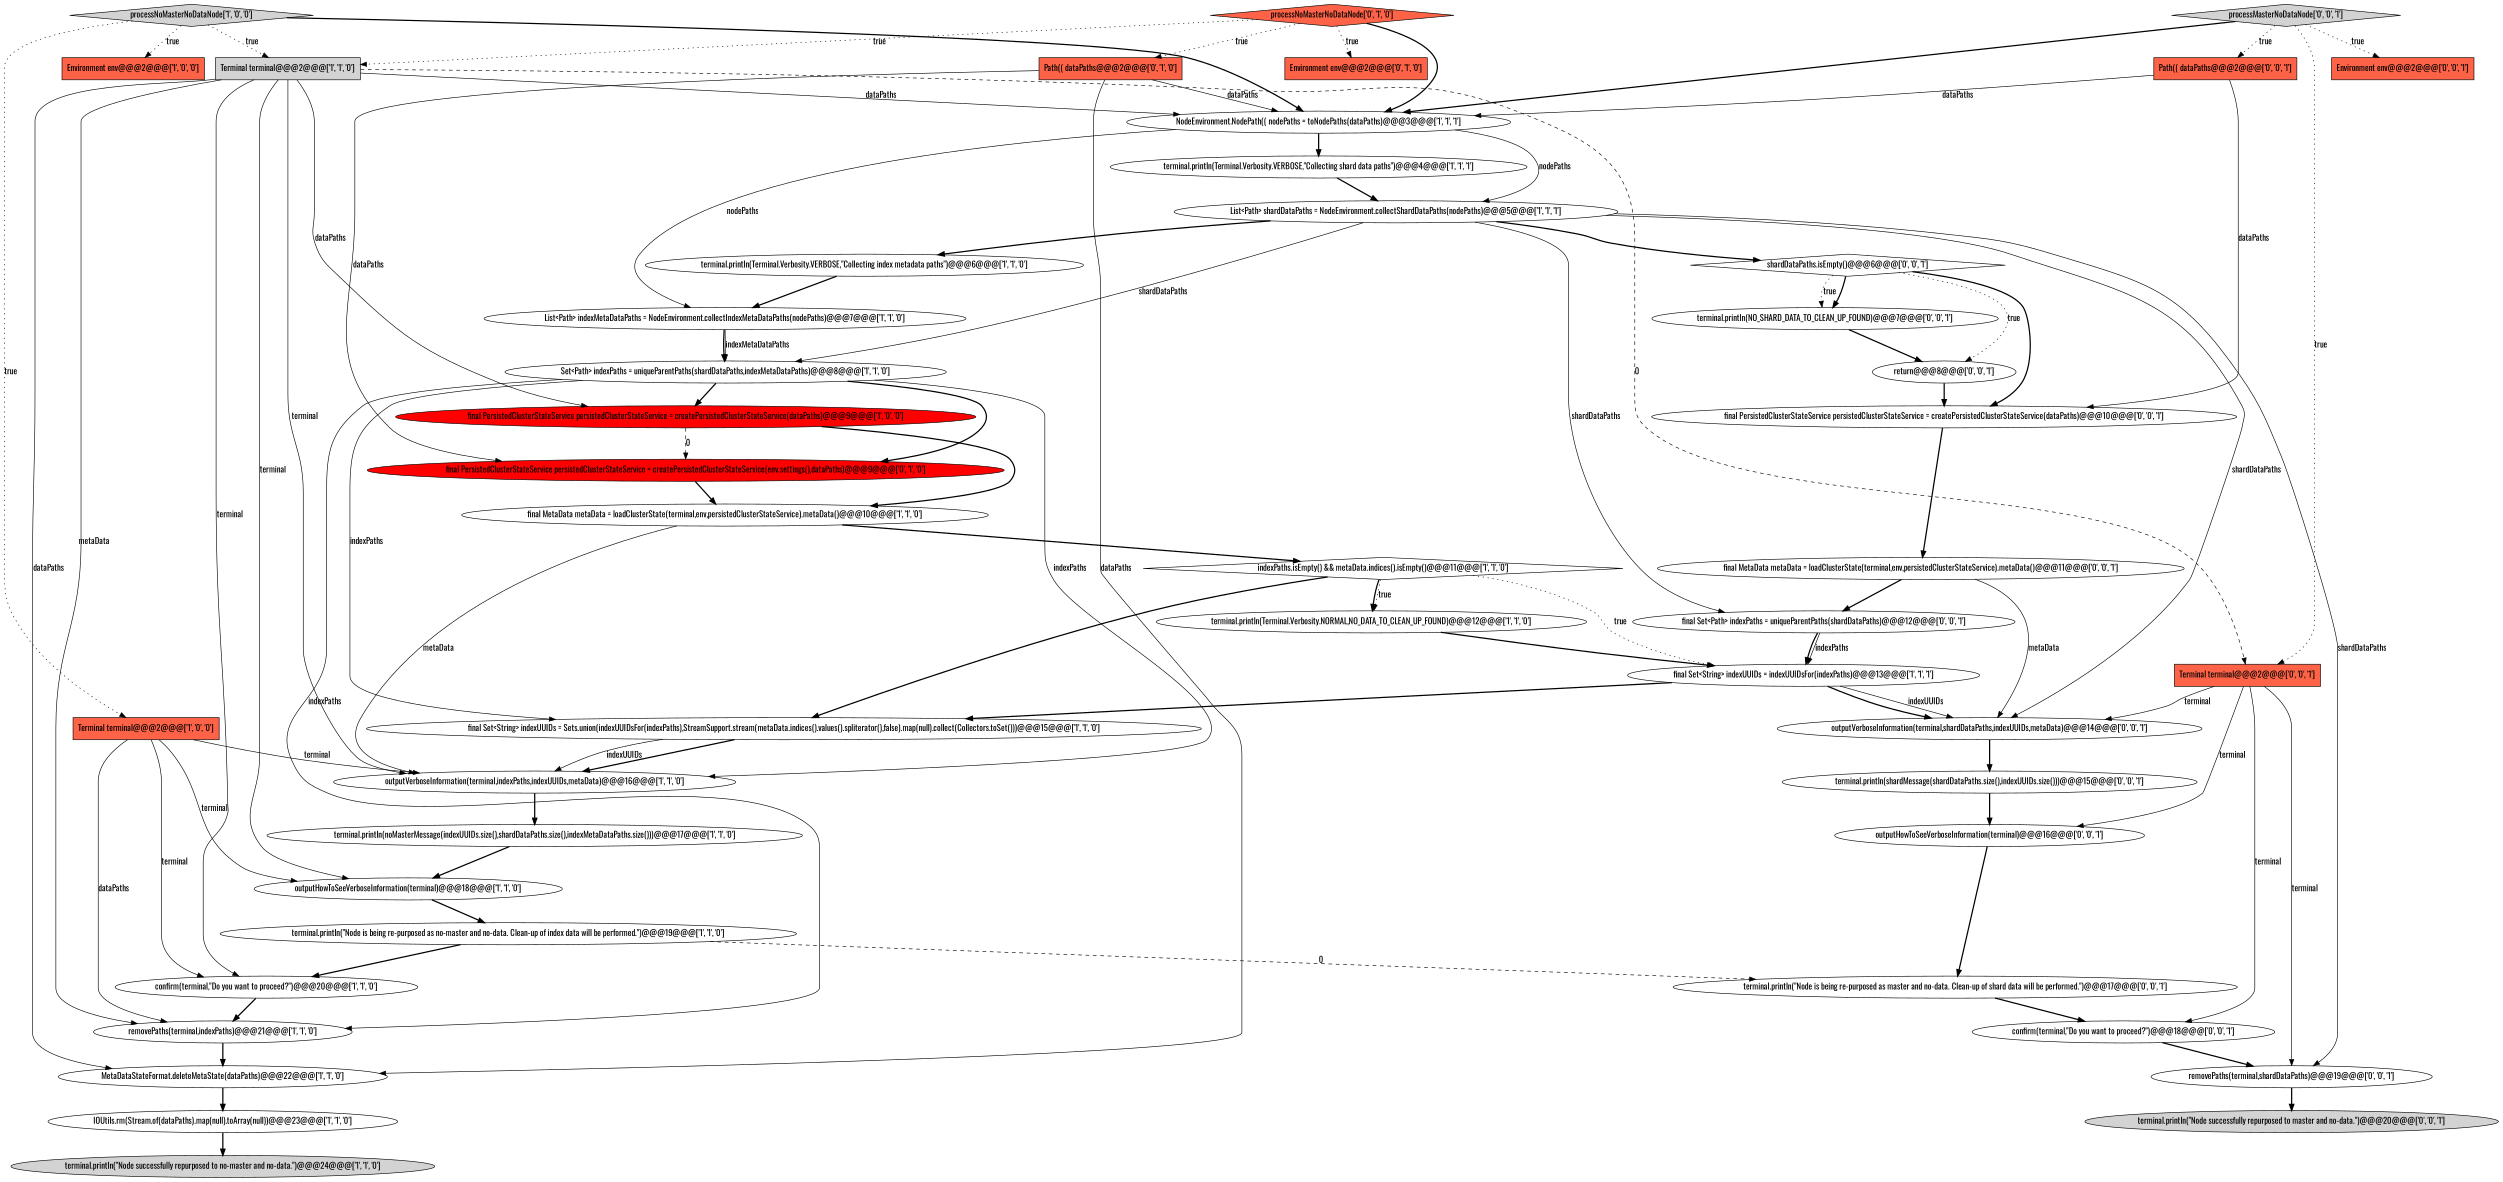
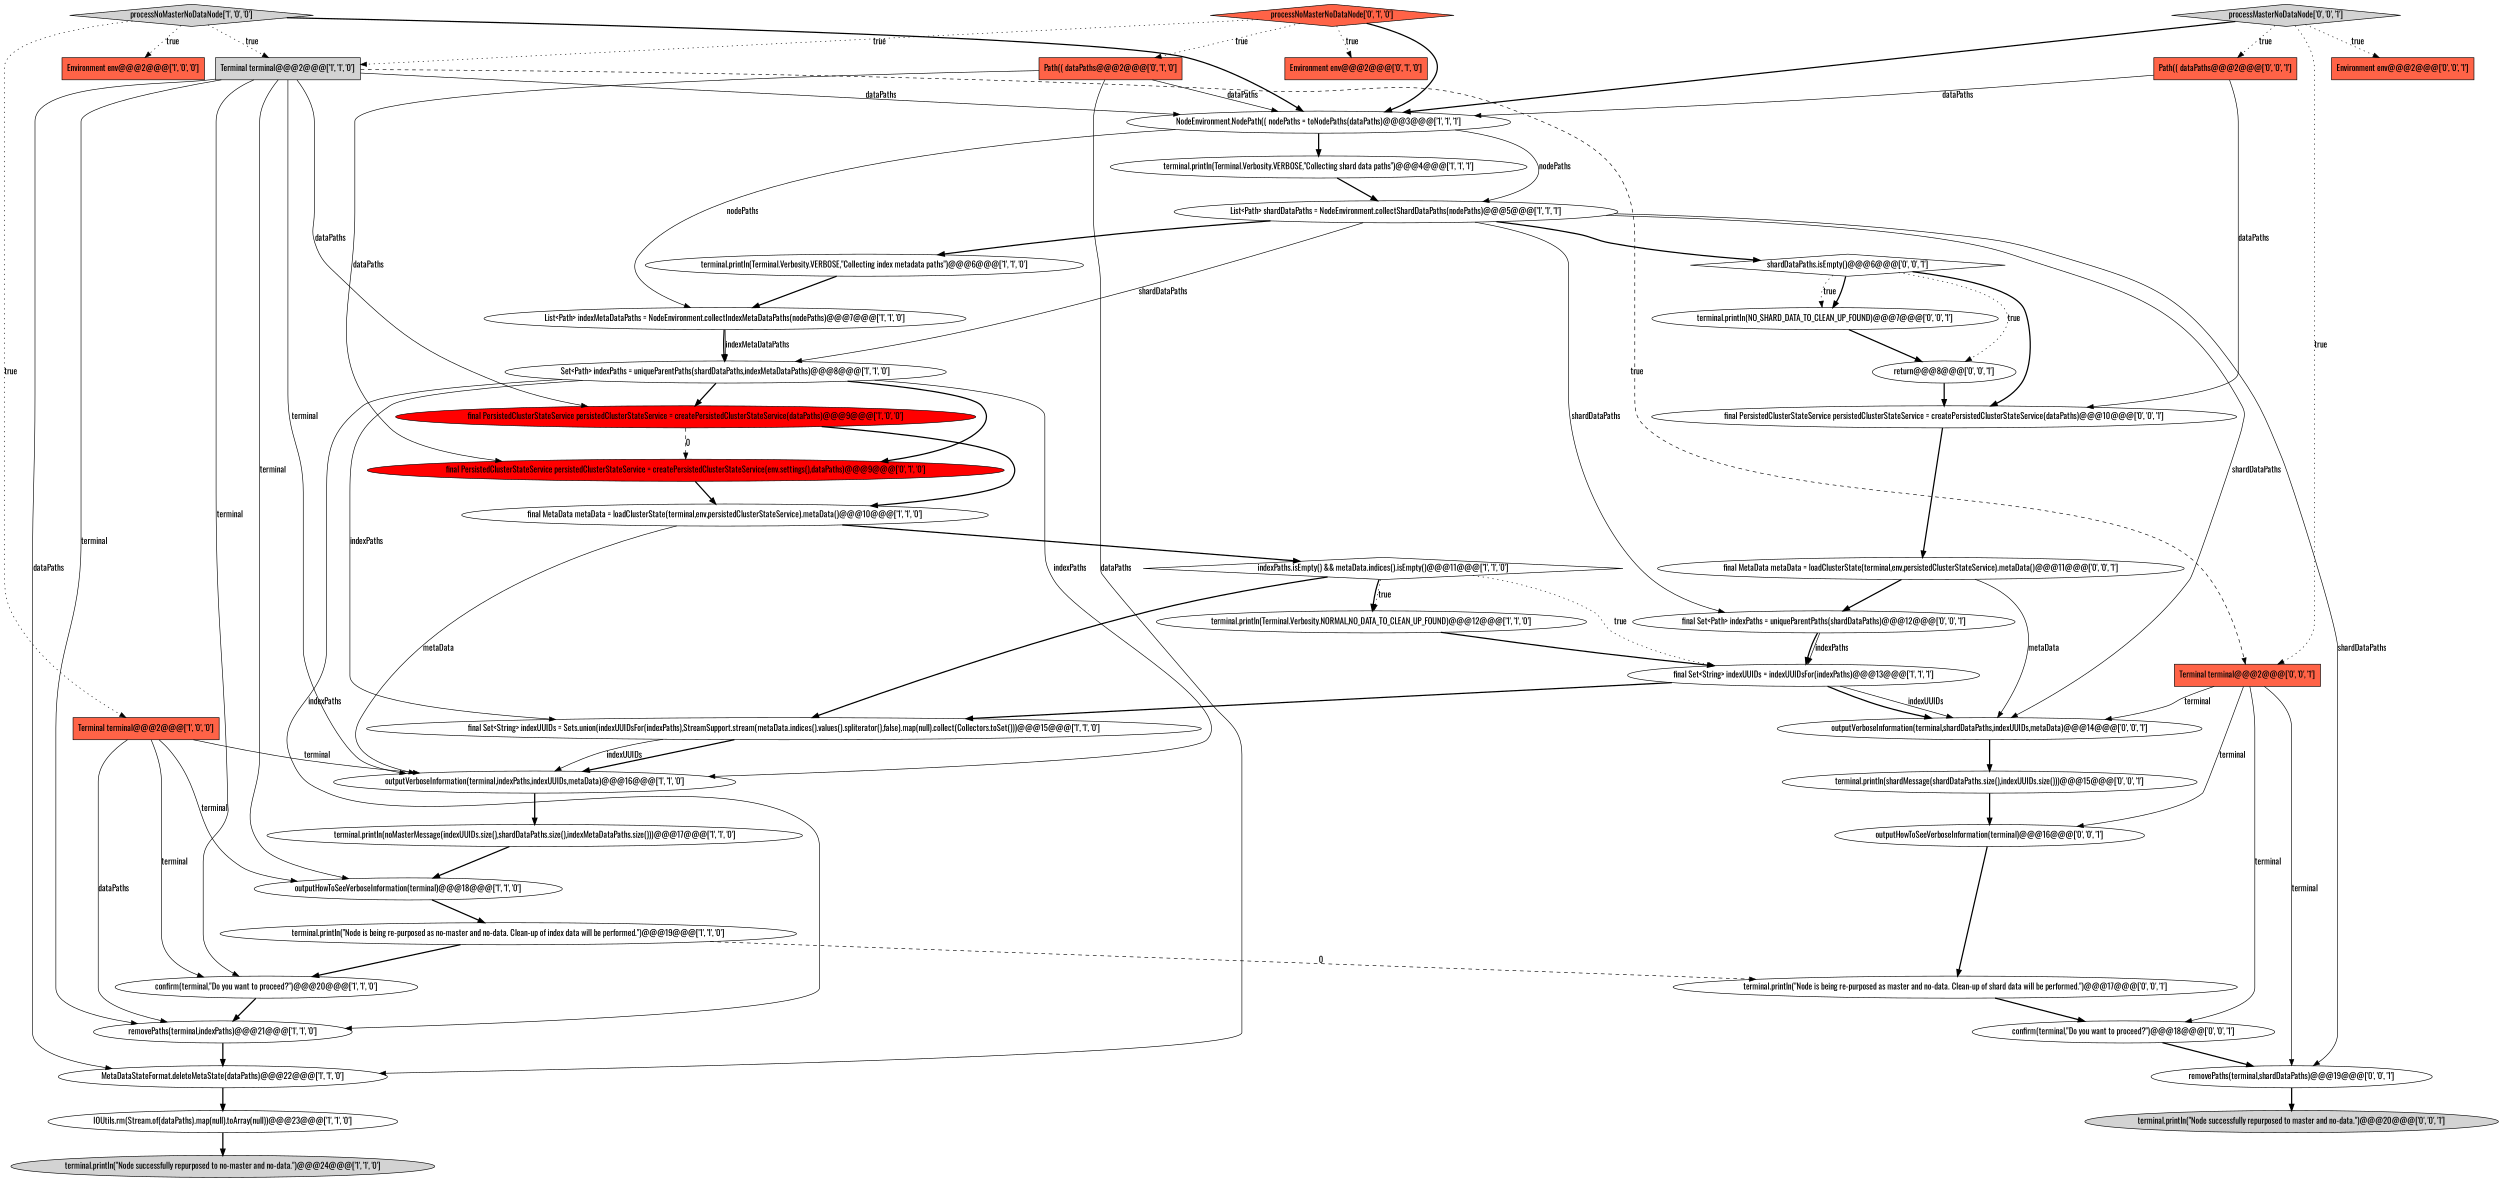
(1637, 372) -> (1637, 372)
(94, 542) -> (94, 542)
